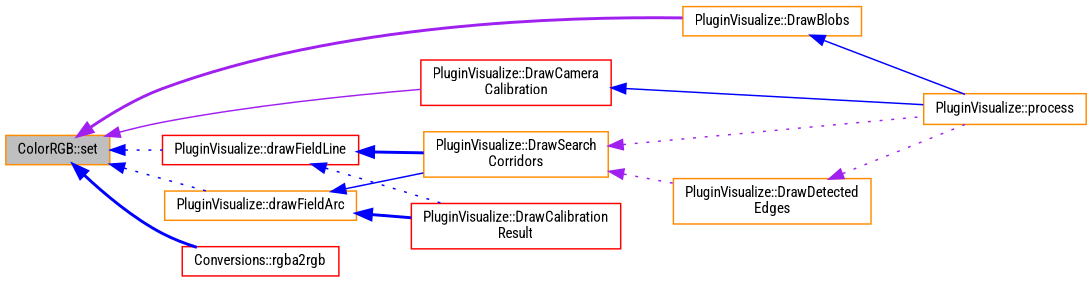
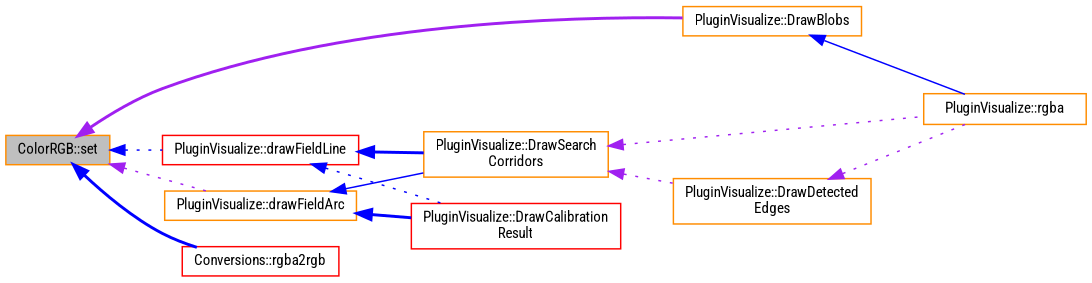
(516, 83) -> none
(1005, 109) -> (1005, 109)
(166, 180) -> (166, 180)
